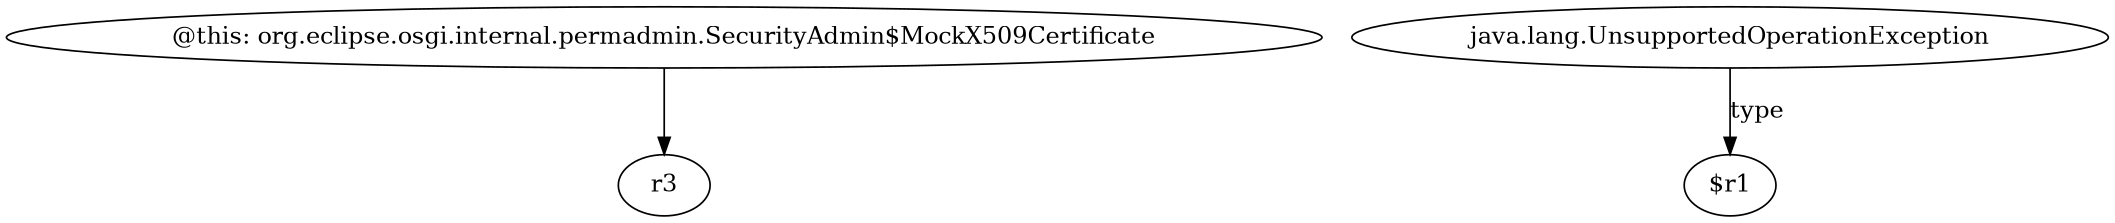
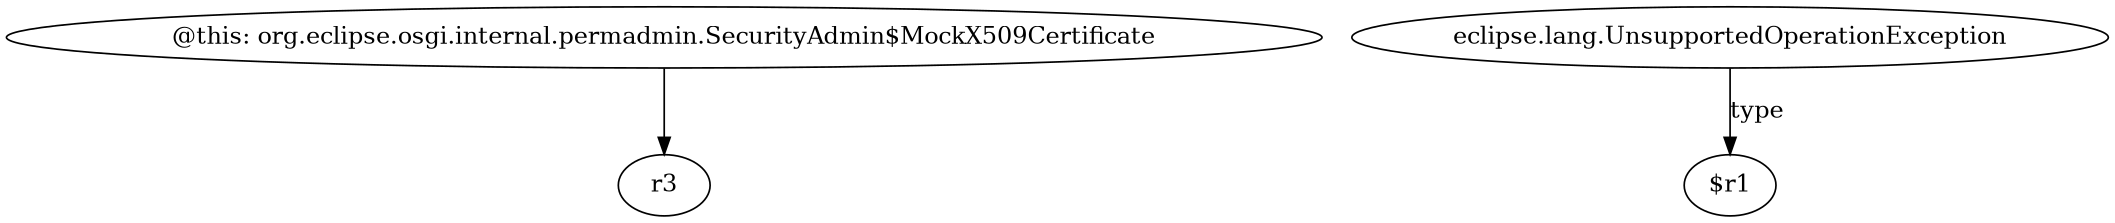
(1730, 37) -> (1730, 37)
